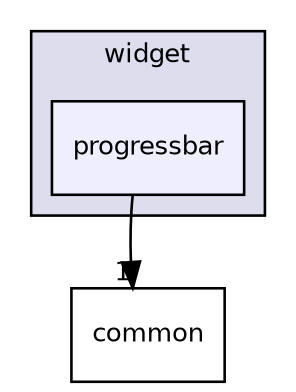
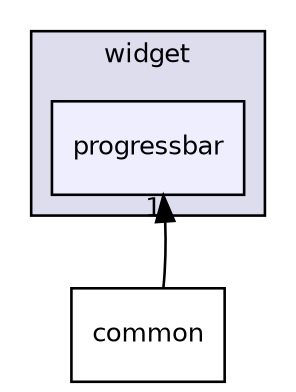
(131, 232) -> (165, 255)
